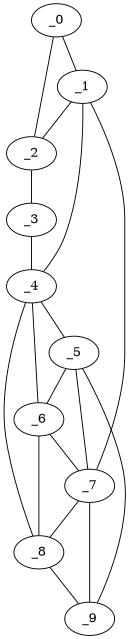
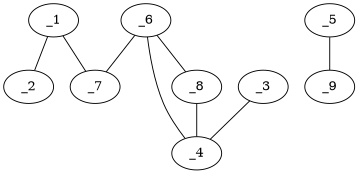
(56, 20) -> none
(31, 187) -> none
(76, 191) -> none
(53, 320) -> none
(56, 386) -> none
(82, 419) -> none
(64, 519) -> none
(90, 552) -> none
(64, 586) -> none
